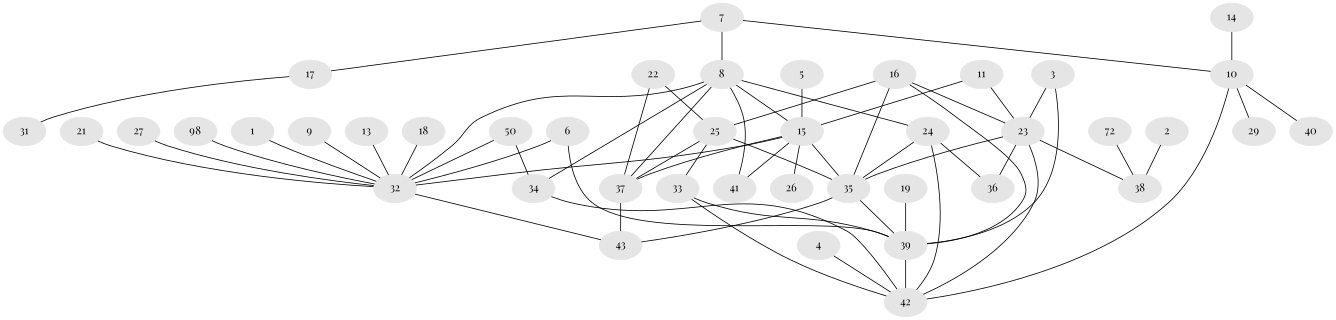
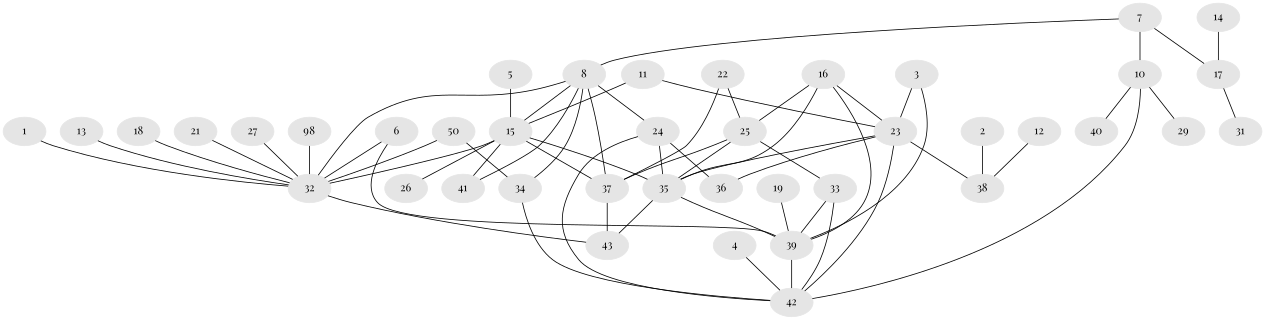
(1232, 46) -> (1218, 46)
(310, 131) -> none
(1110, 131) -> (1039, 131)
